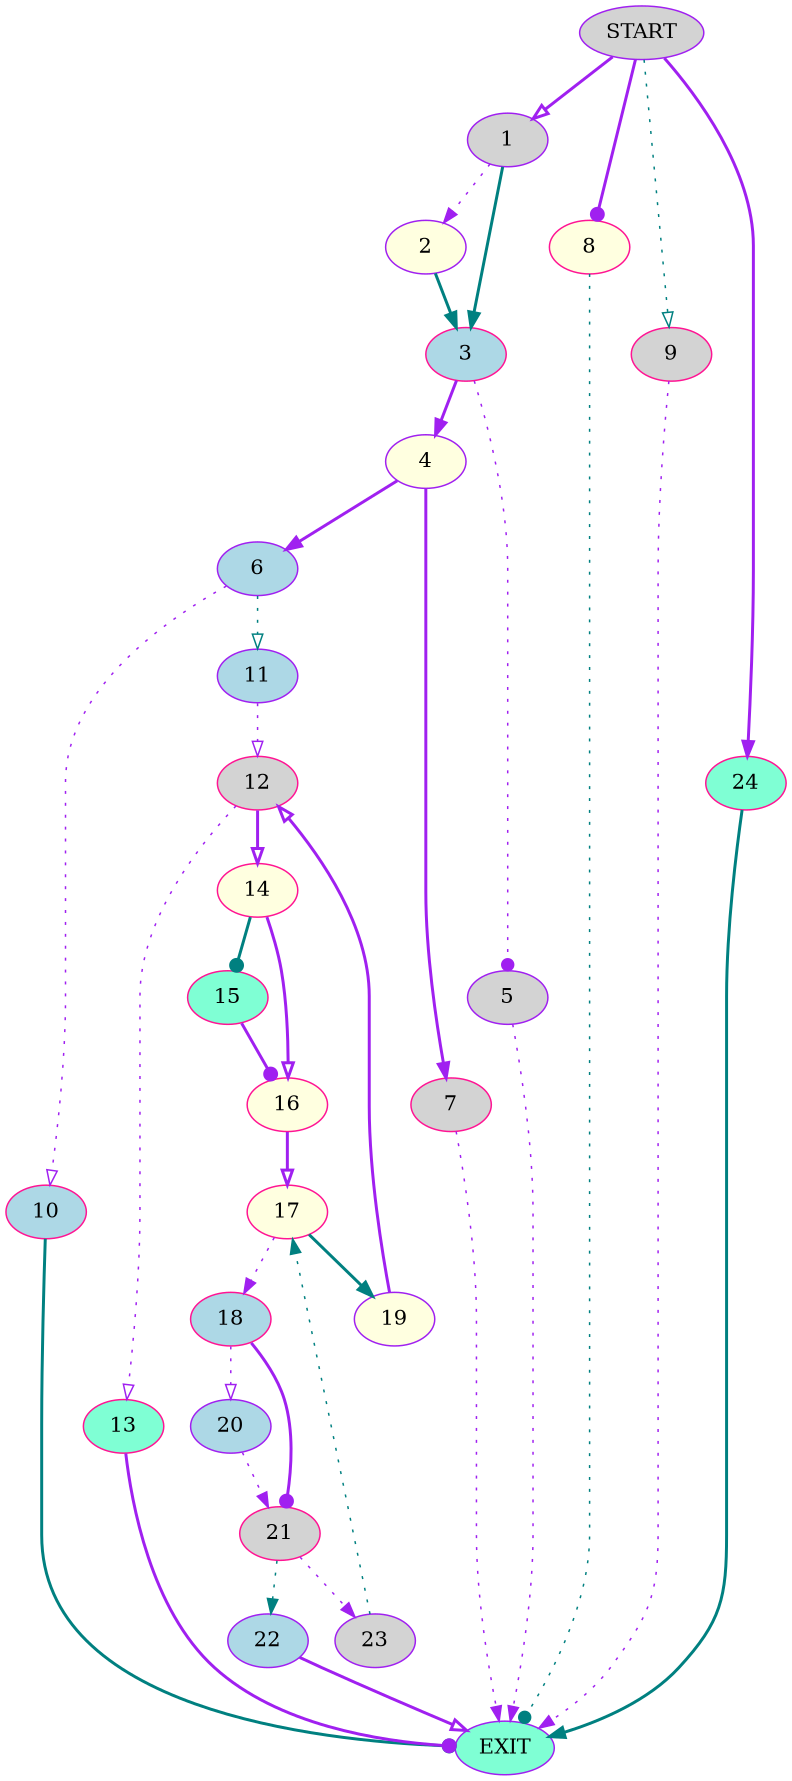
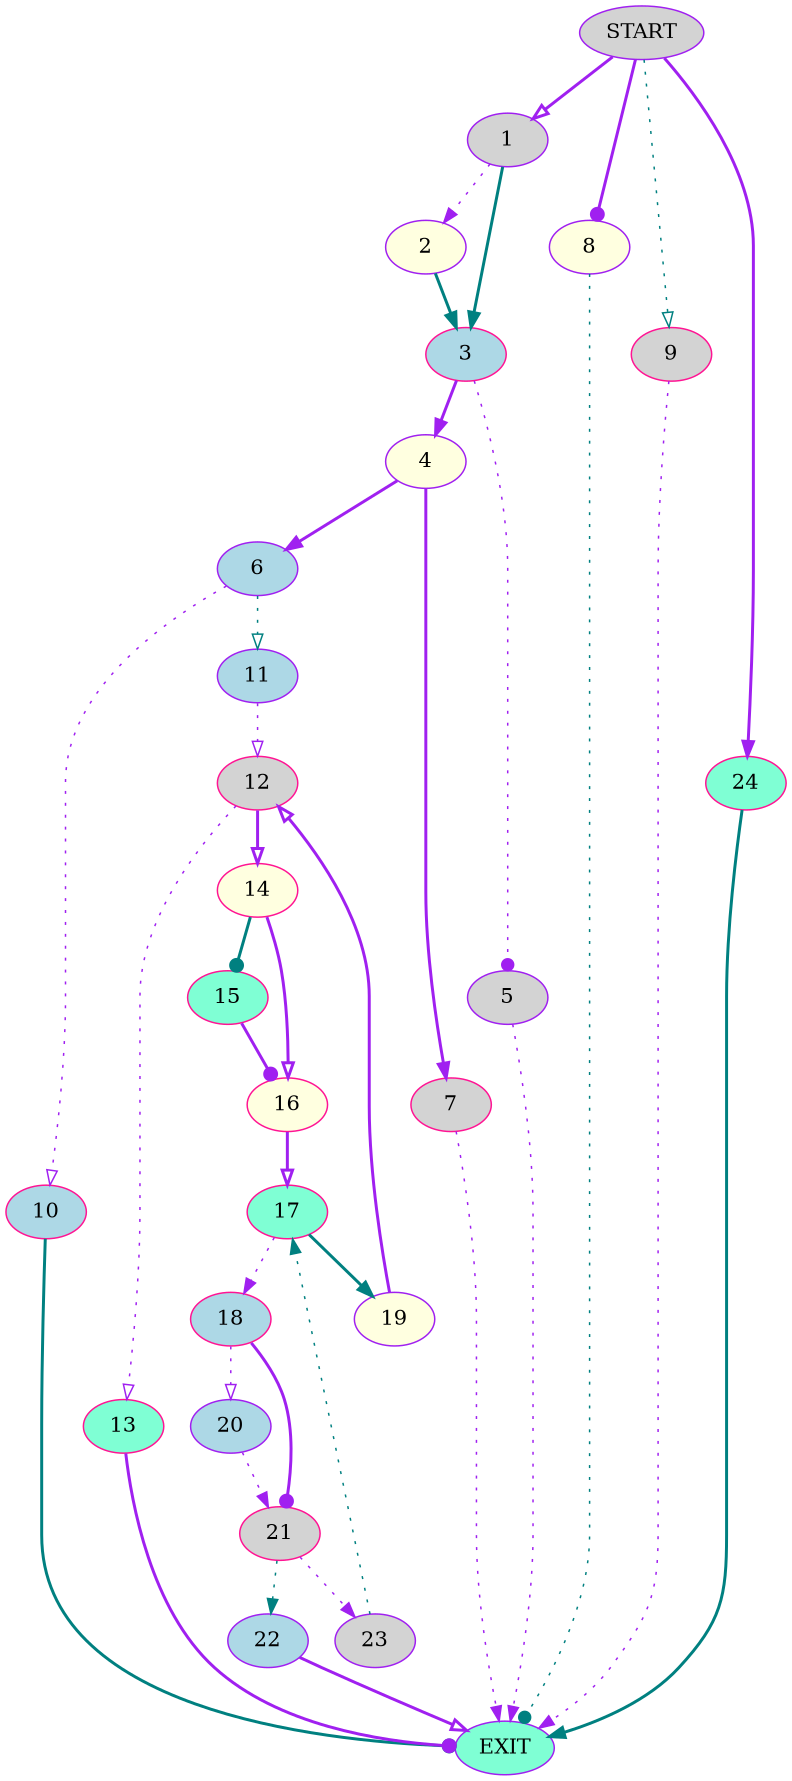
(590, 247) -> (590, 247)
(287, 1212) -> (287, 1212)
